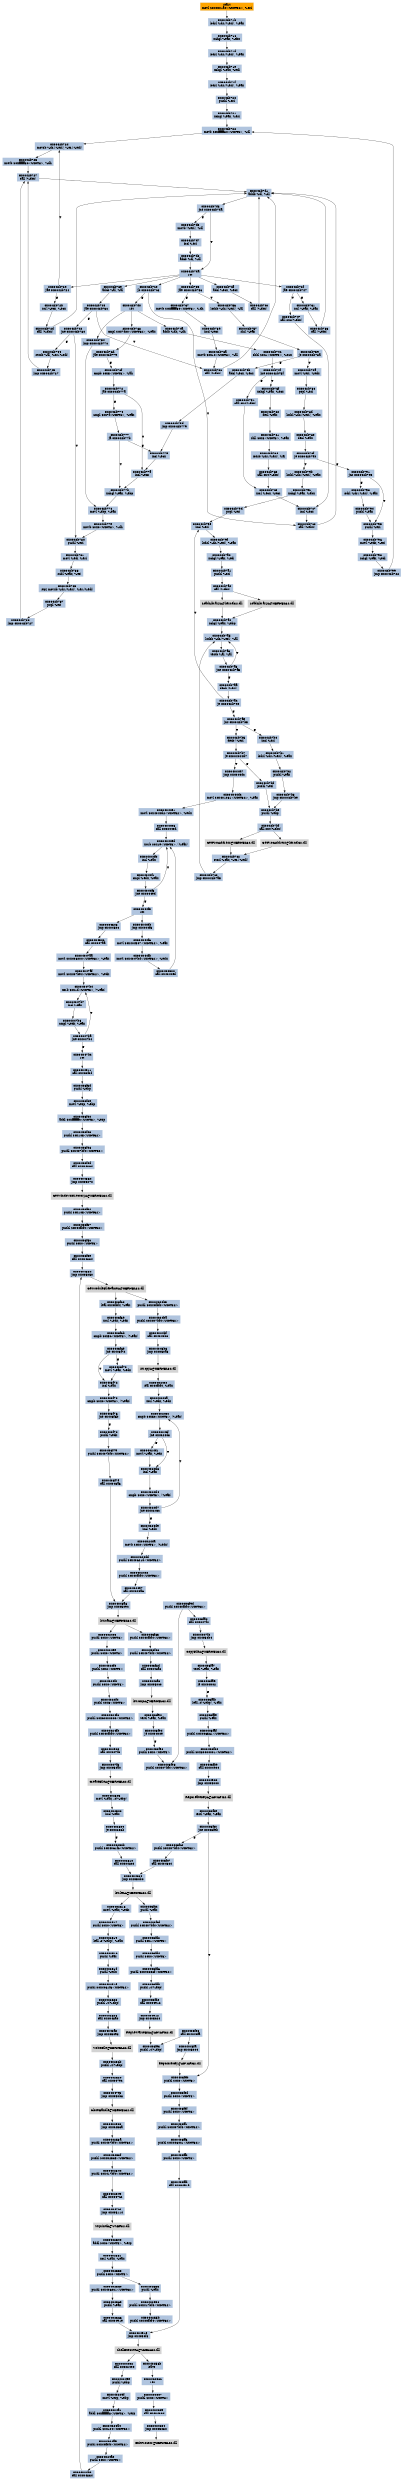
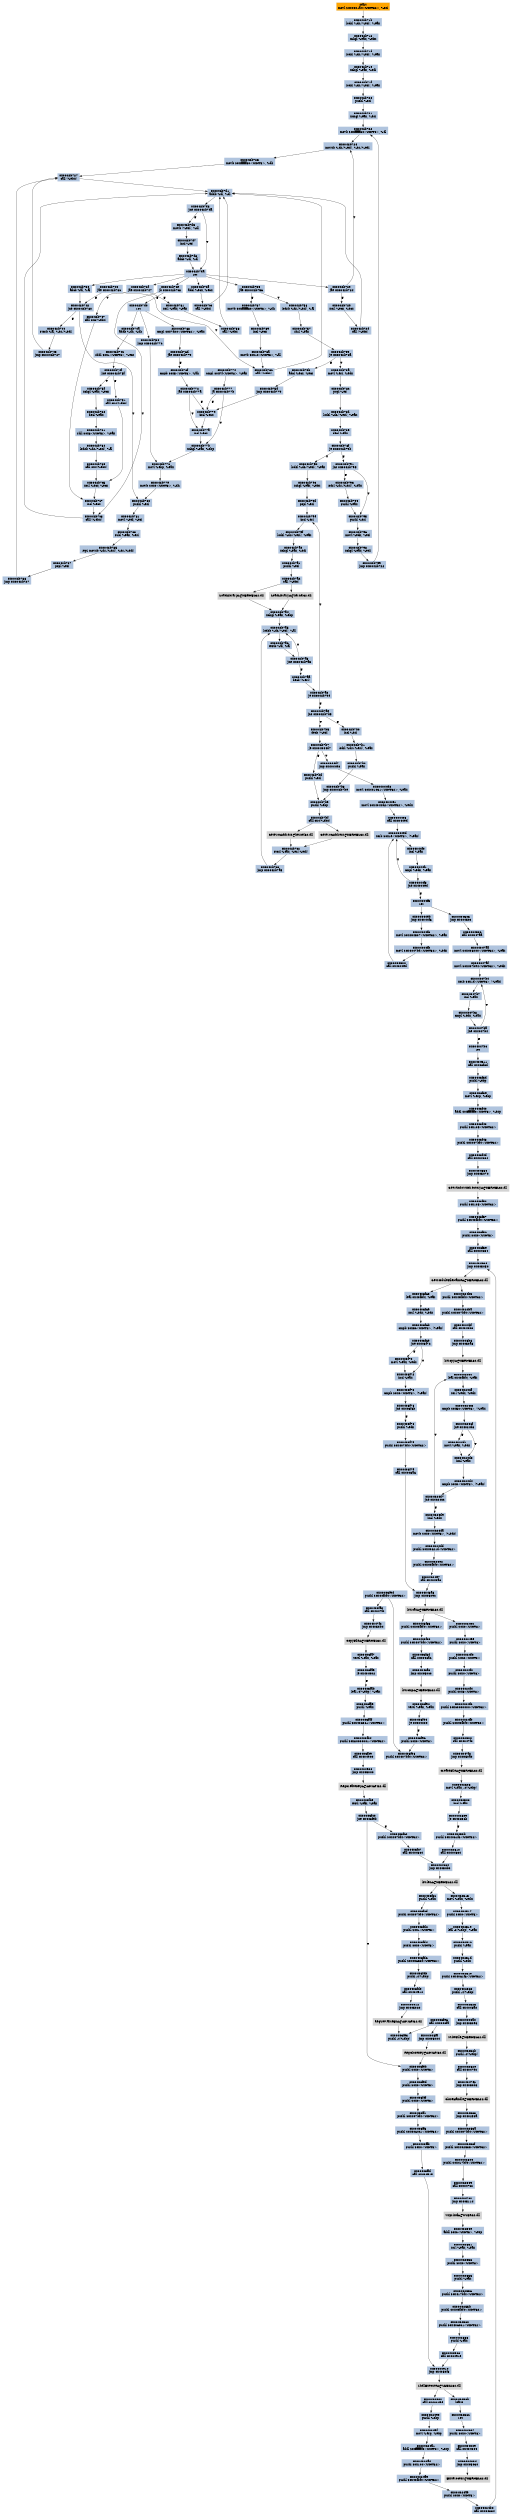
(105, 297) -> (80, 297)
(114, 401) -> (197, 401)
(179, 1468) -> (434, 1435)
(112, 2280) -> (461, 2315)
